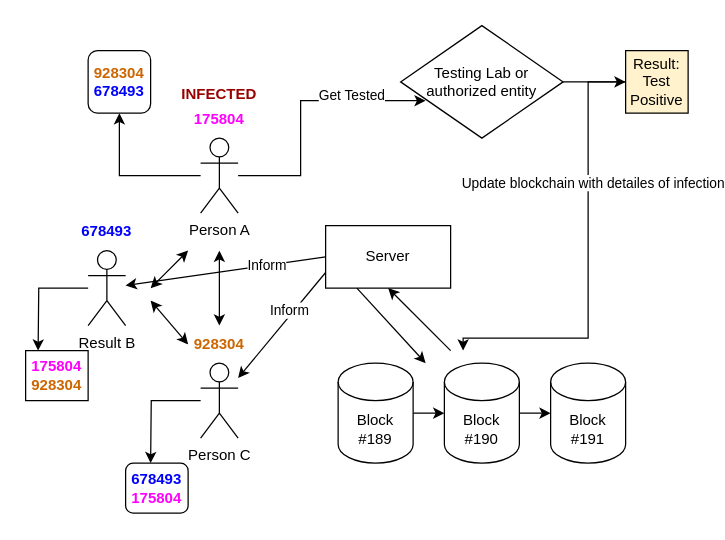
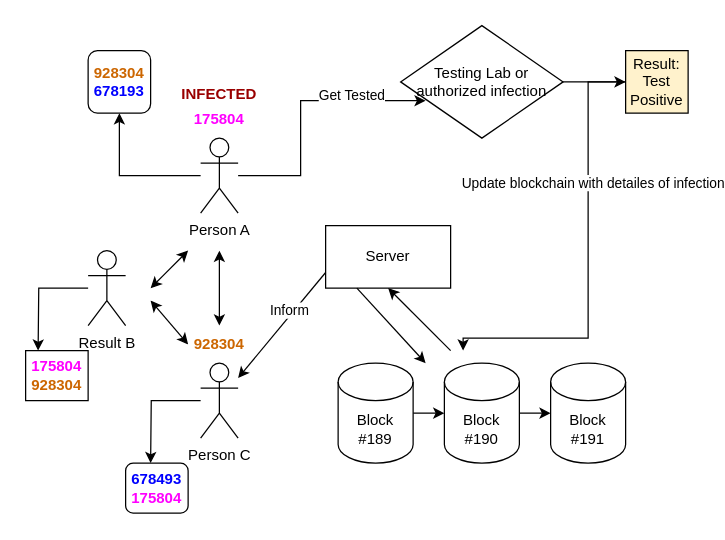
(119, 82) -> (119, 82)
(482, 82) -> (482, 82)
(107, 232) -> none
(230, 271) -> none
